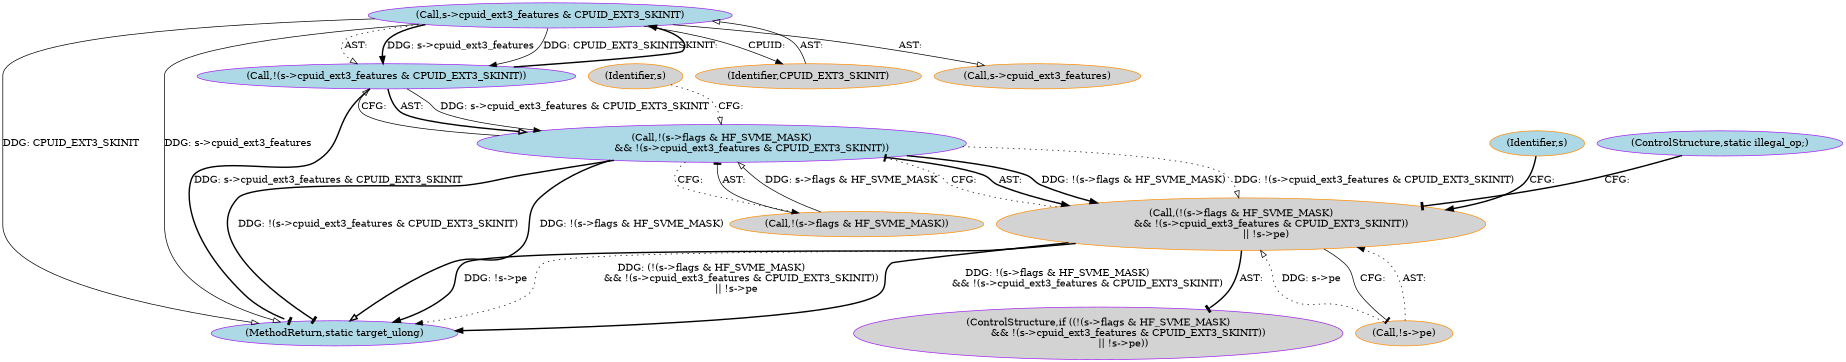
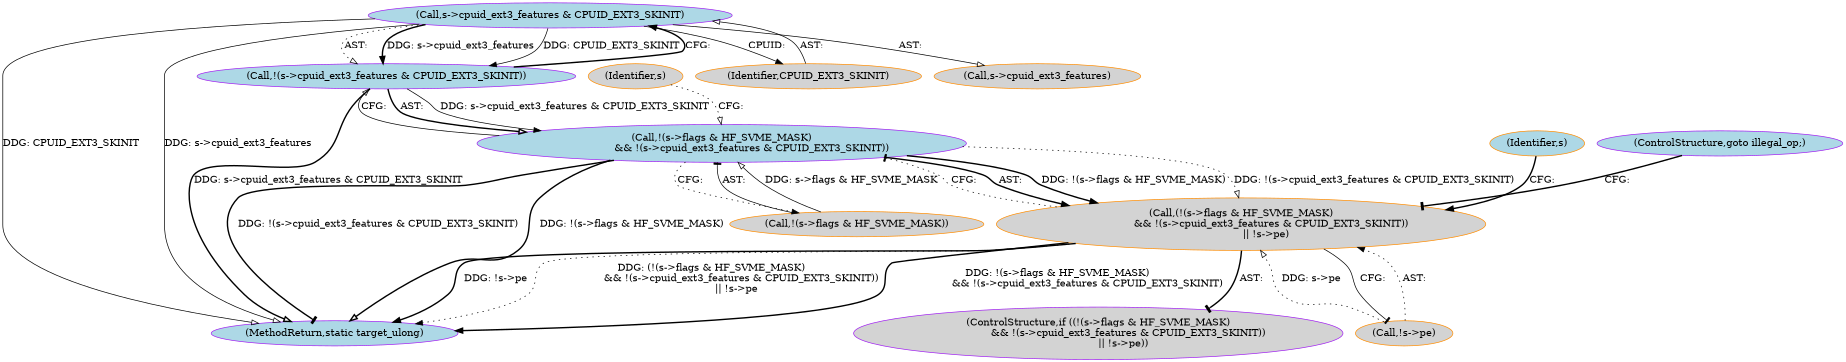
(700, 46) -> (700, 46)
(1720, 143) -> (1720, 143)
(208, 168) -> (208, 168)
